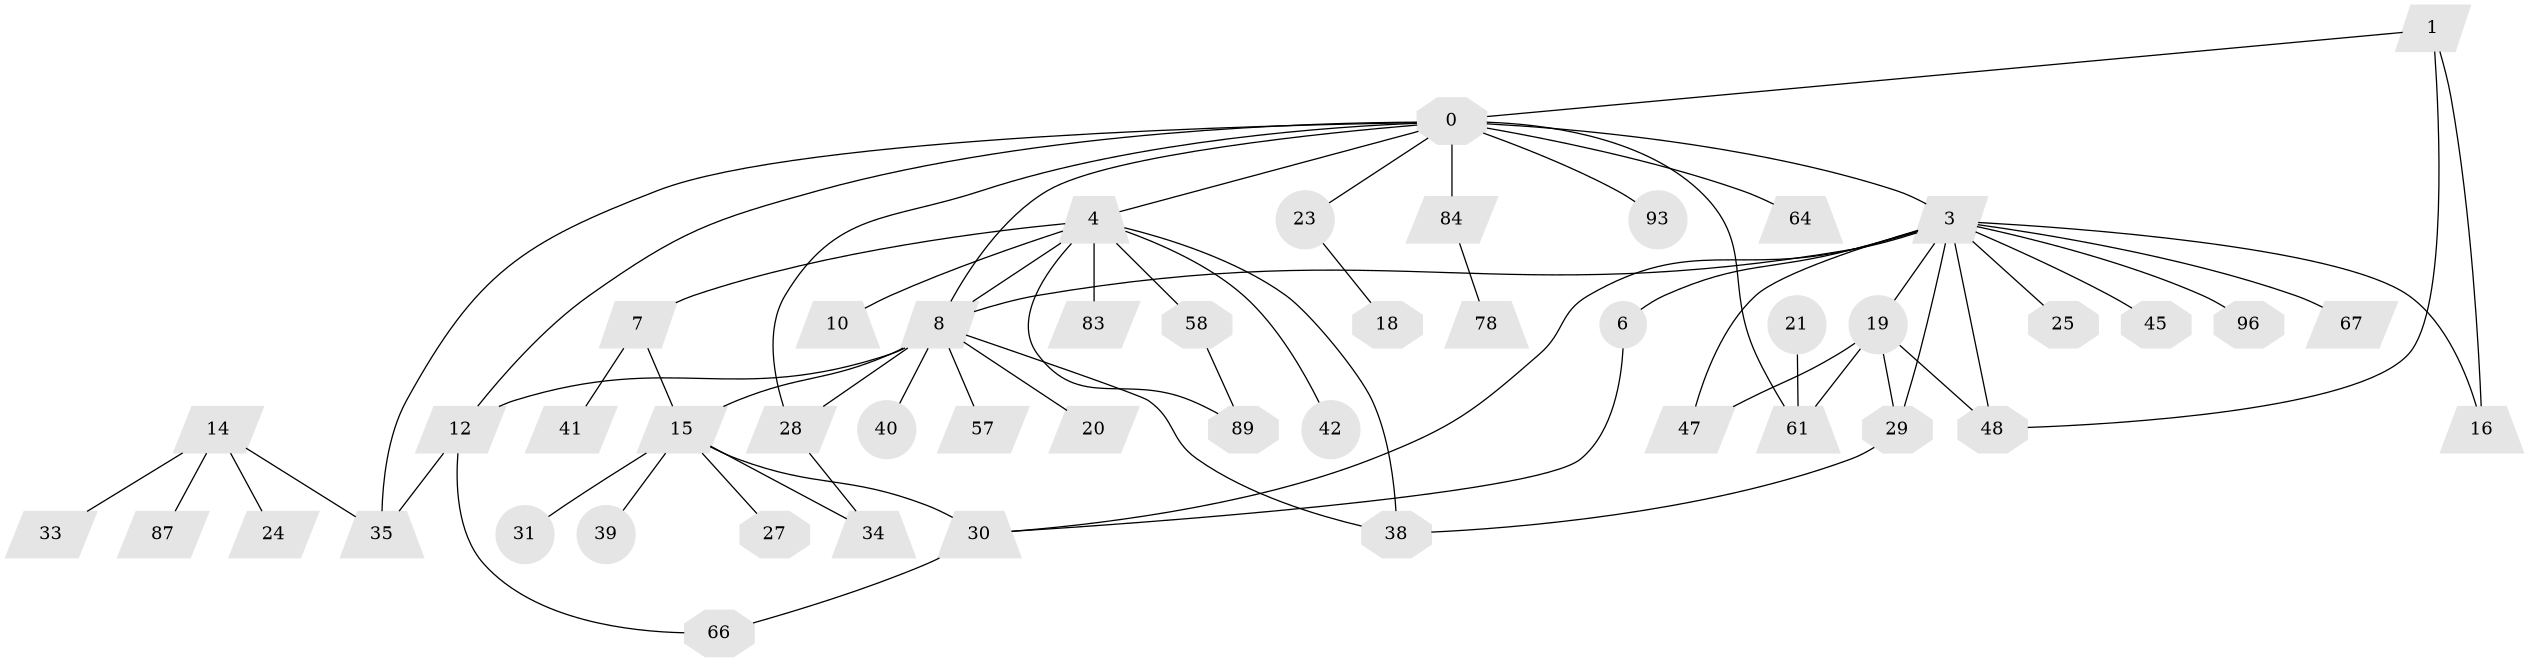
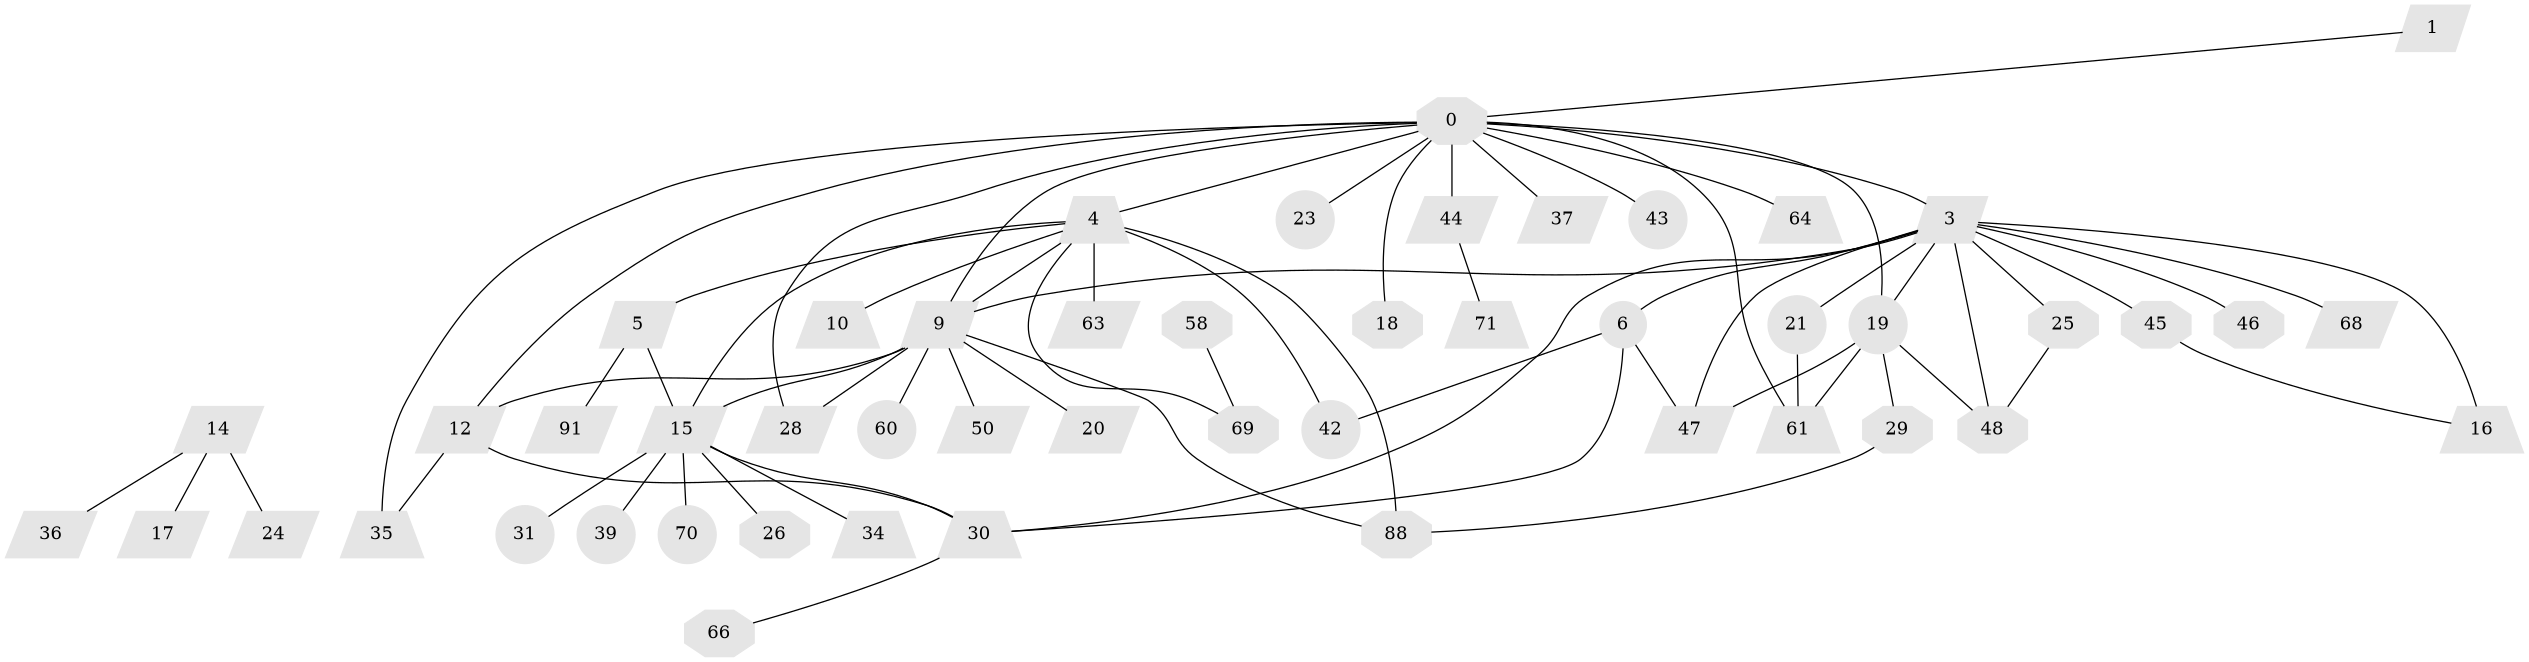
none -> (1845, 185)
(1452, 220) -> (1452, 220)
none -> (1563, 220)
(1658, 220) -> (1658, 220)
(2469, 228) -> (2313, 392)
(1146, 272) -> (851, 263)
(1352, 279) -> (1388, 215)
(638, 325) -> (638, 325)
(940, 325) -> (940, 325)
(1094, 325) -> (1094, 325)
(1487, 325) -> (1487, 325)
(1927, 325) -> (1868, 275)
(2249, 325) -> (2249, 325)
(2352, 325) -> (2352, 325)
none -> (1656, 375)
none -> (1480, 376)
(2373, 377) -> (2028, 377)
(571, 430) -> (571, 430)
(887, 430) -> (887, 430)
(983, 430) -> (983, 430)
(1243, 430) -> (1243, 430)
(301, 482) -> none
(840, 491) -> none
(51, 535) -> (51, 535)
(163, 535) -> (163, 535)
none -> (687, 535)
(775, 535) -> (775, 535)
(1397, 535) -> (1397, 535)
(523, 595) -> (709, 482)
